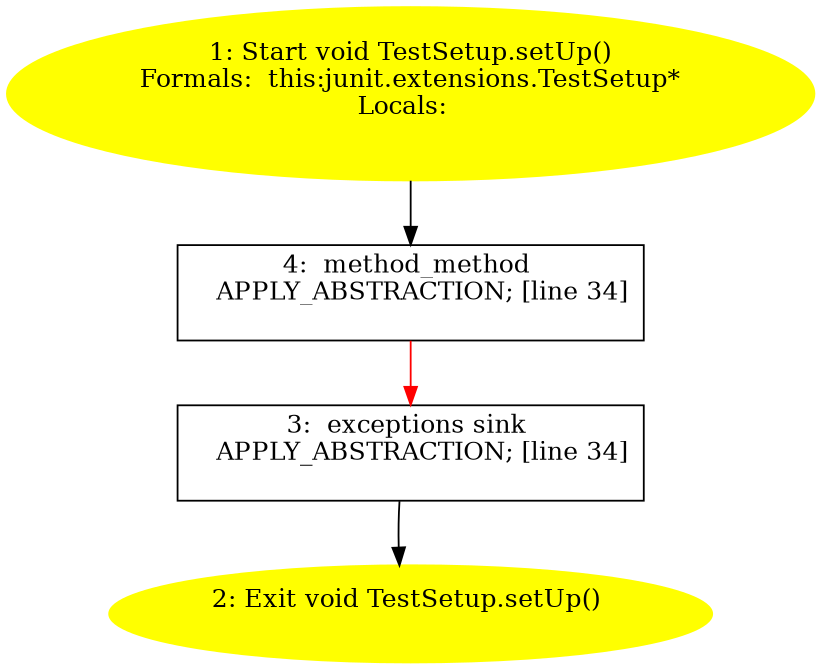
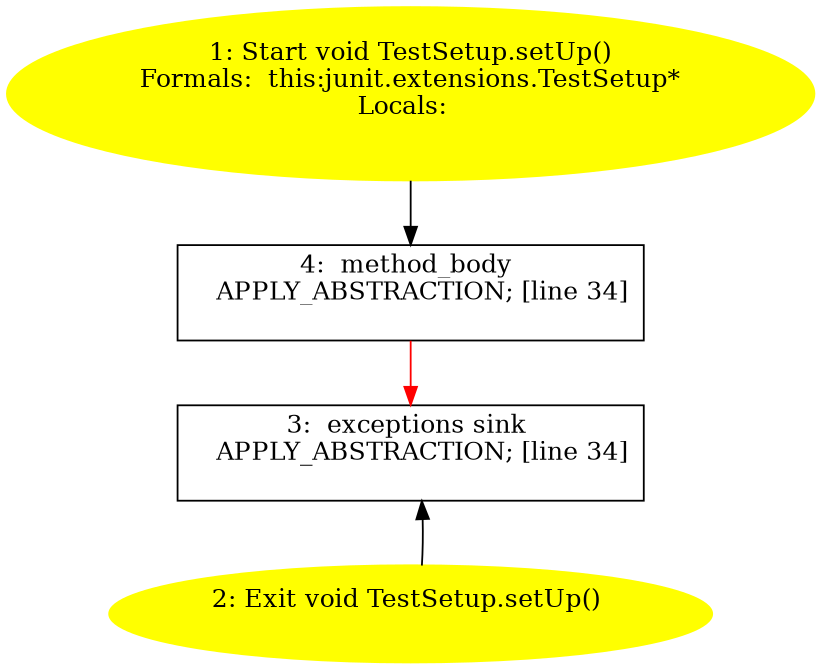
(411, 293) -> (411, 293)
(399, 524) -> (423, 542)
